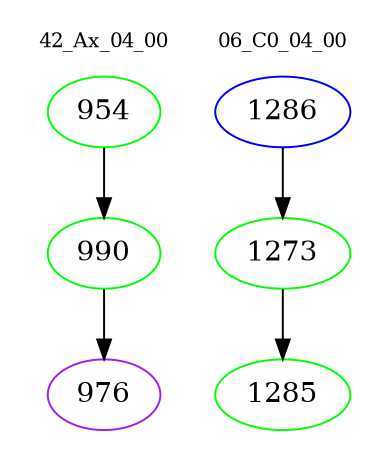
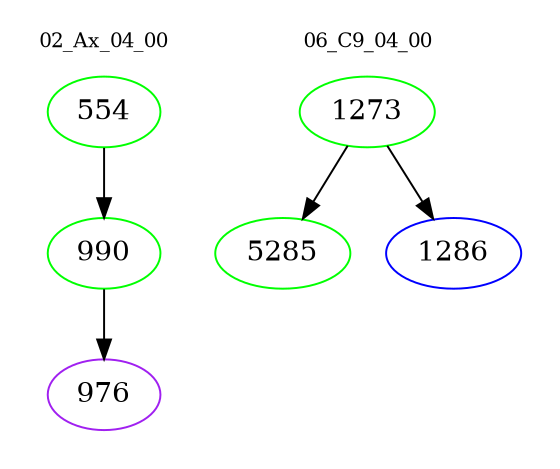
(104, 42) -> (104, 42)
(283, 42) -> (368, 42)
(104, 112) -> (104, 112)
(283, 173) -> (405, 174)
(283, 395) -> (283, 253)
